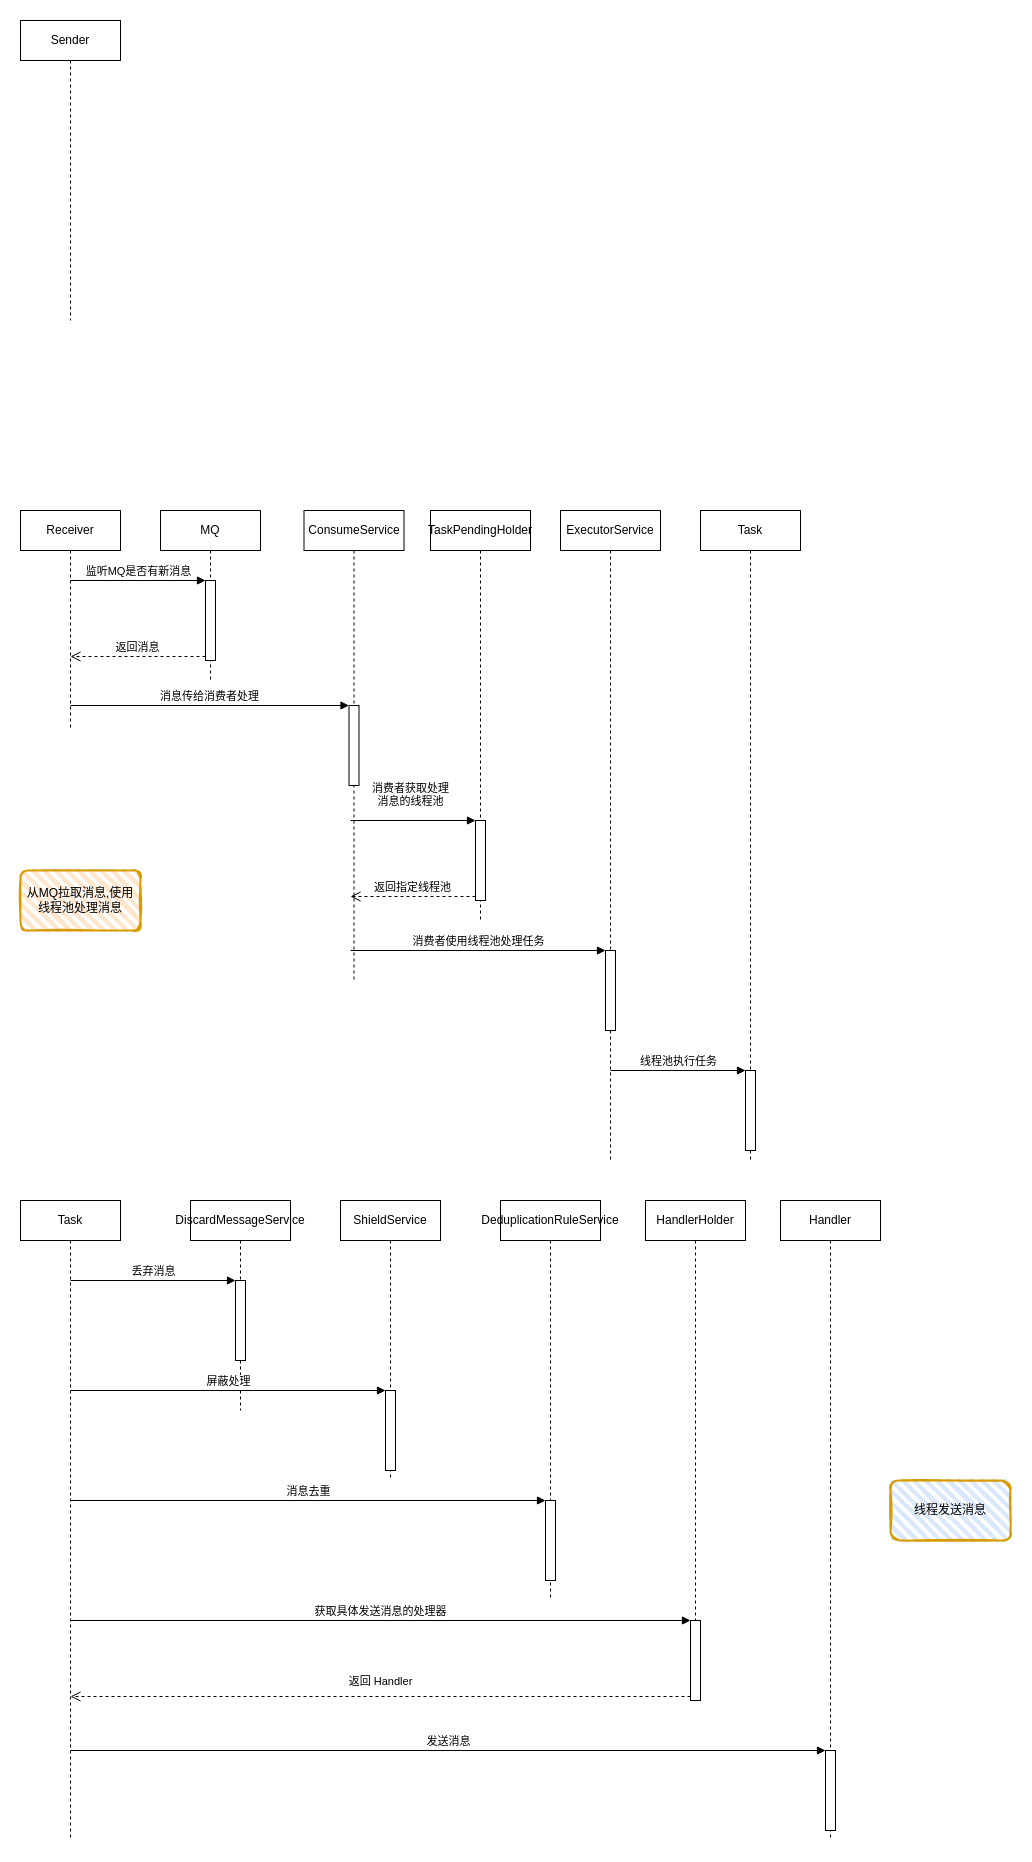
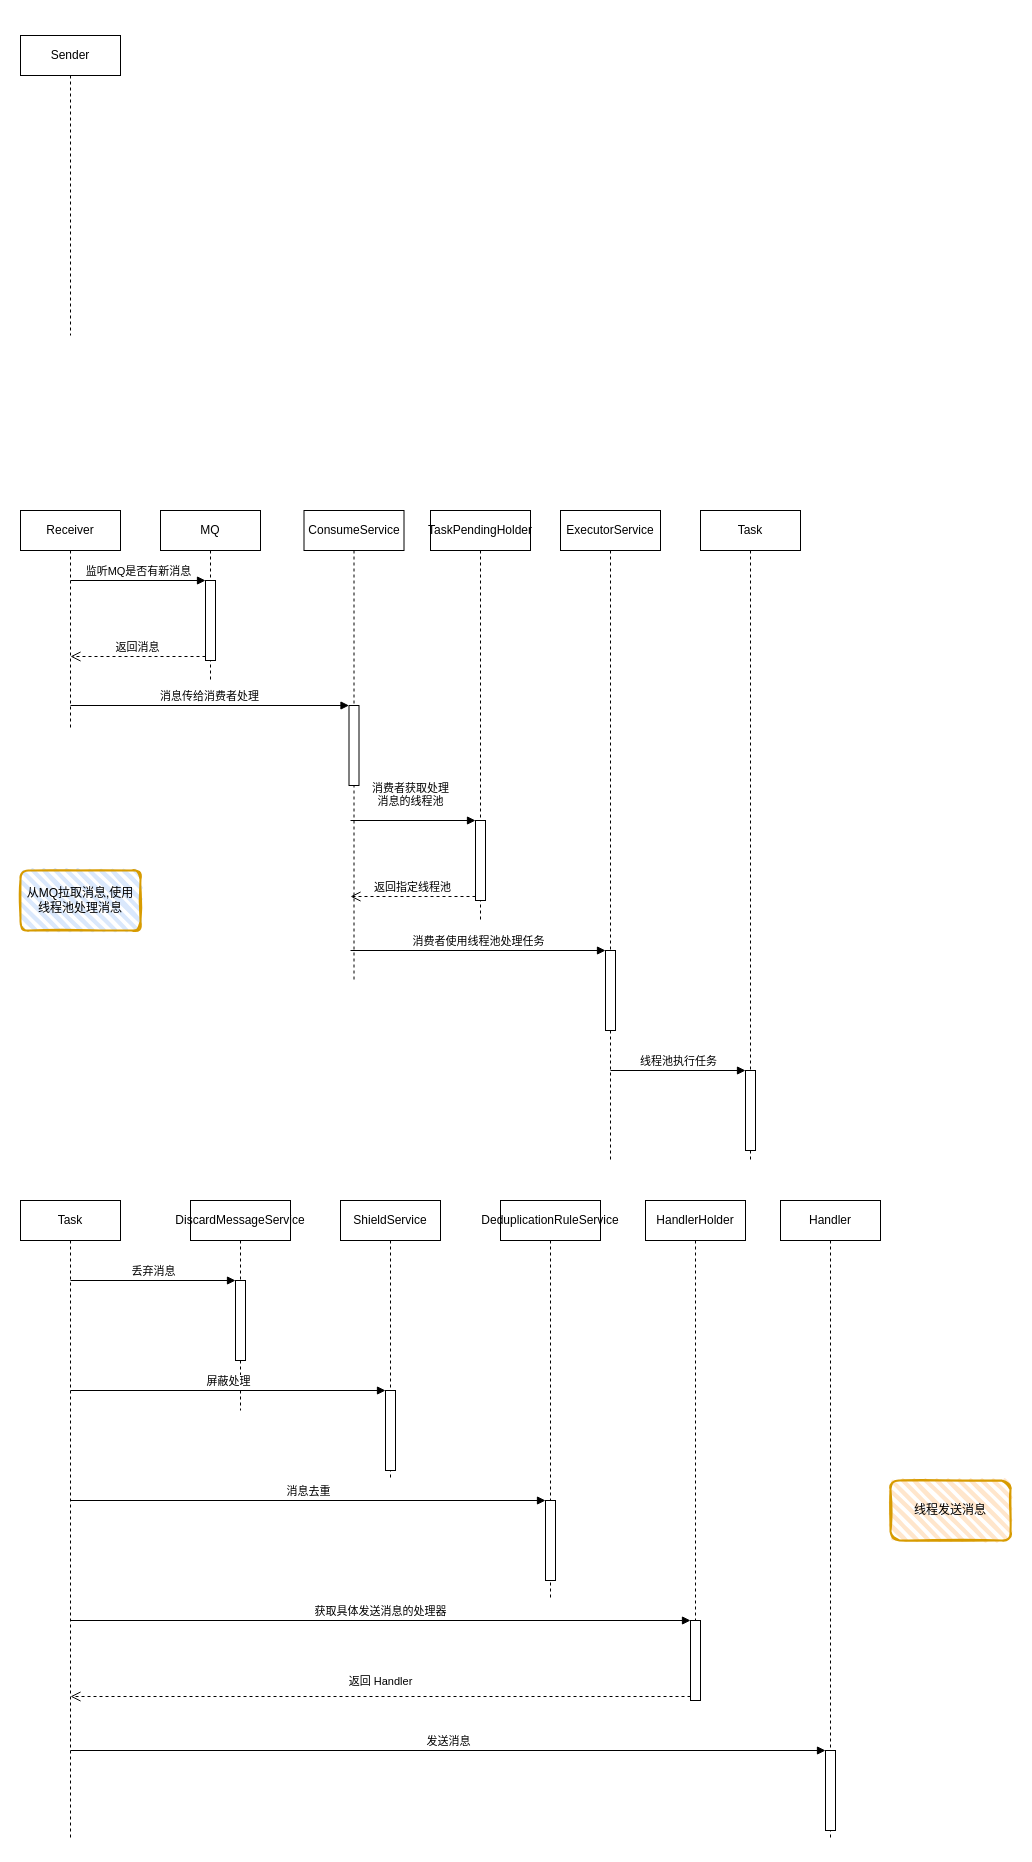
(71, 171) -> (71, 186)
(81, 901) -> (81, 901)
(951, 1511) -> (951, 1511)
